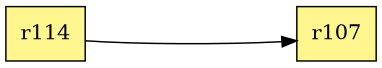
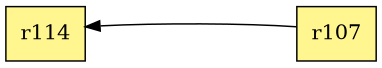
(183, 44) -> (199, 24)
